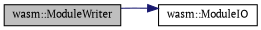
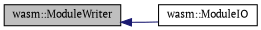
(134, 8) -> (145, 22)
